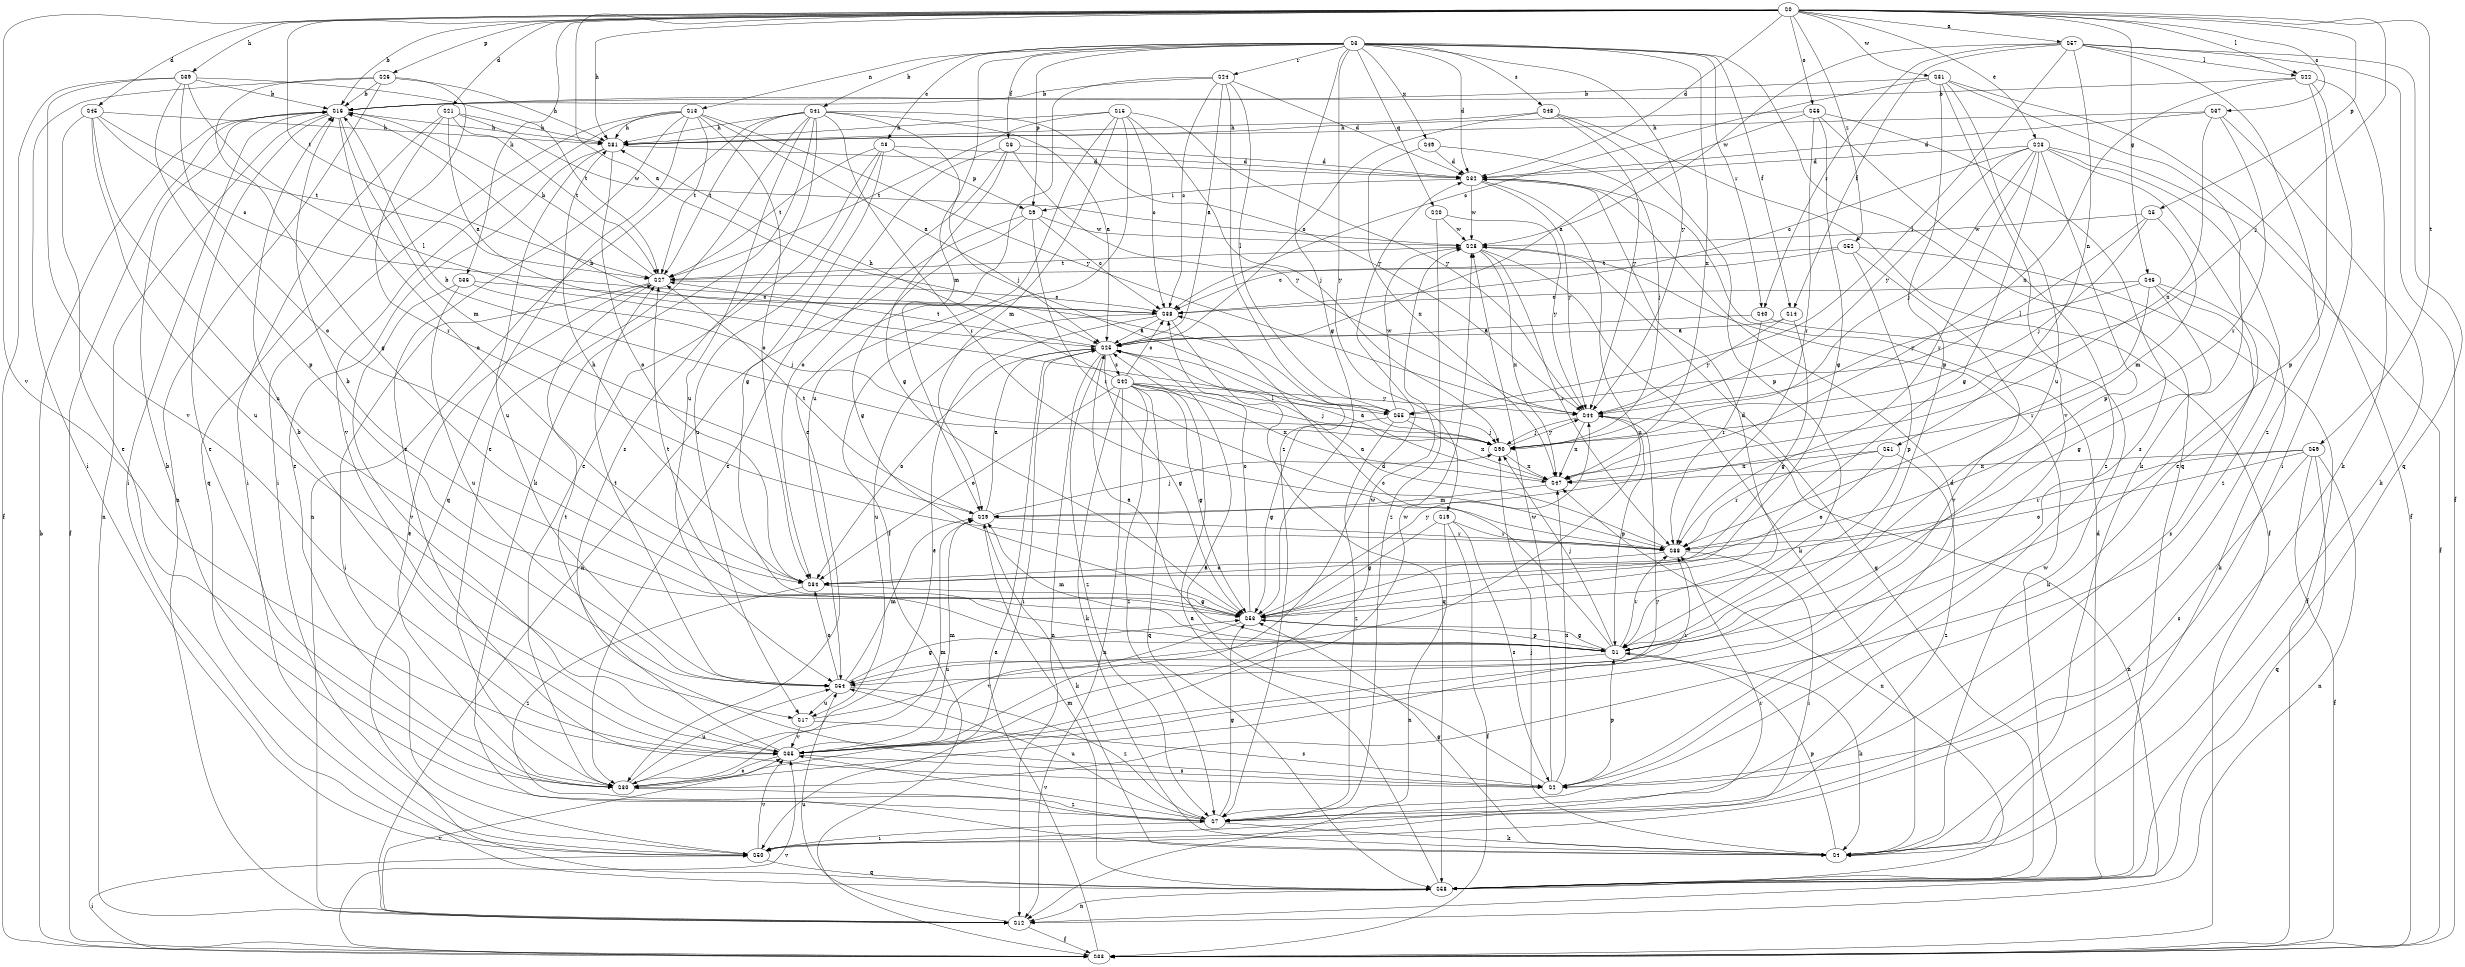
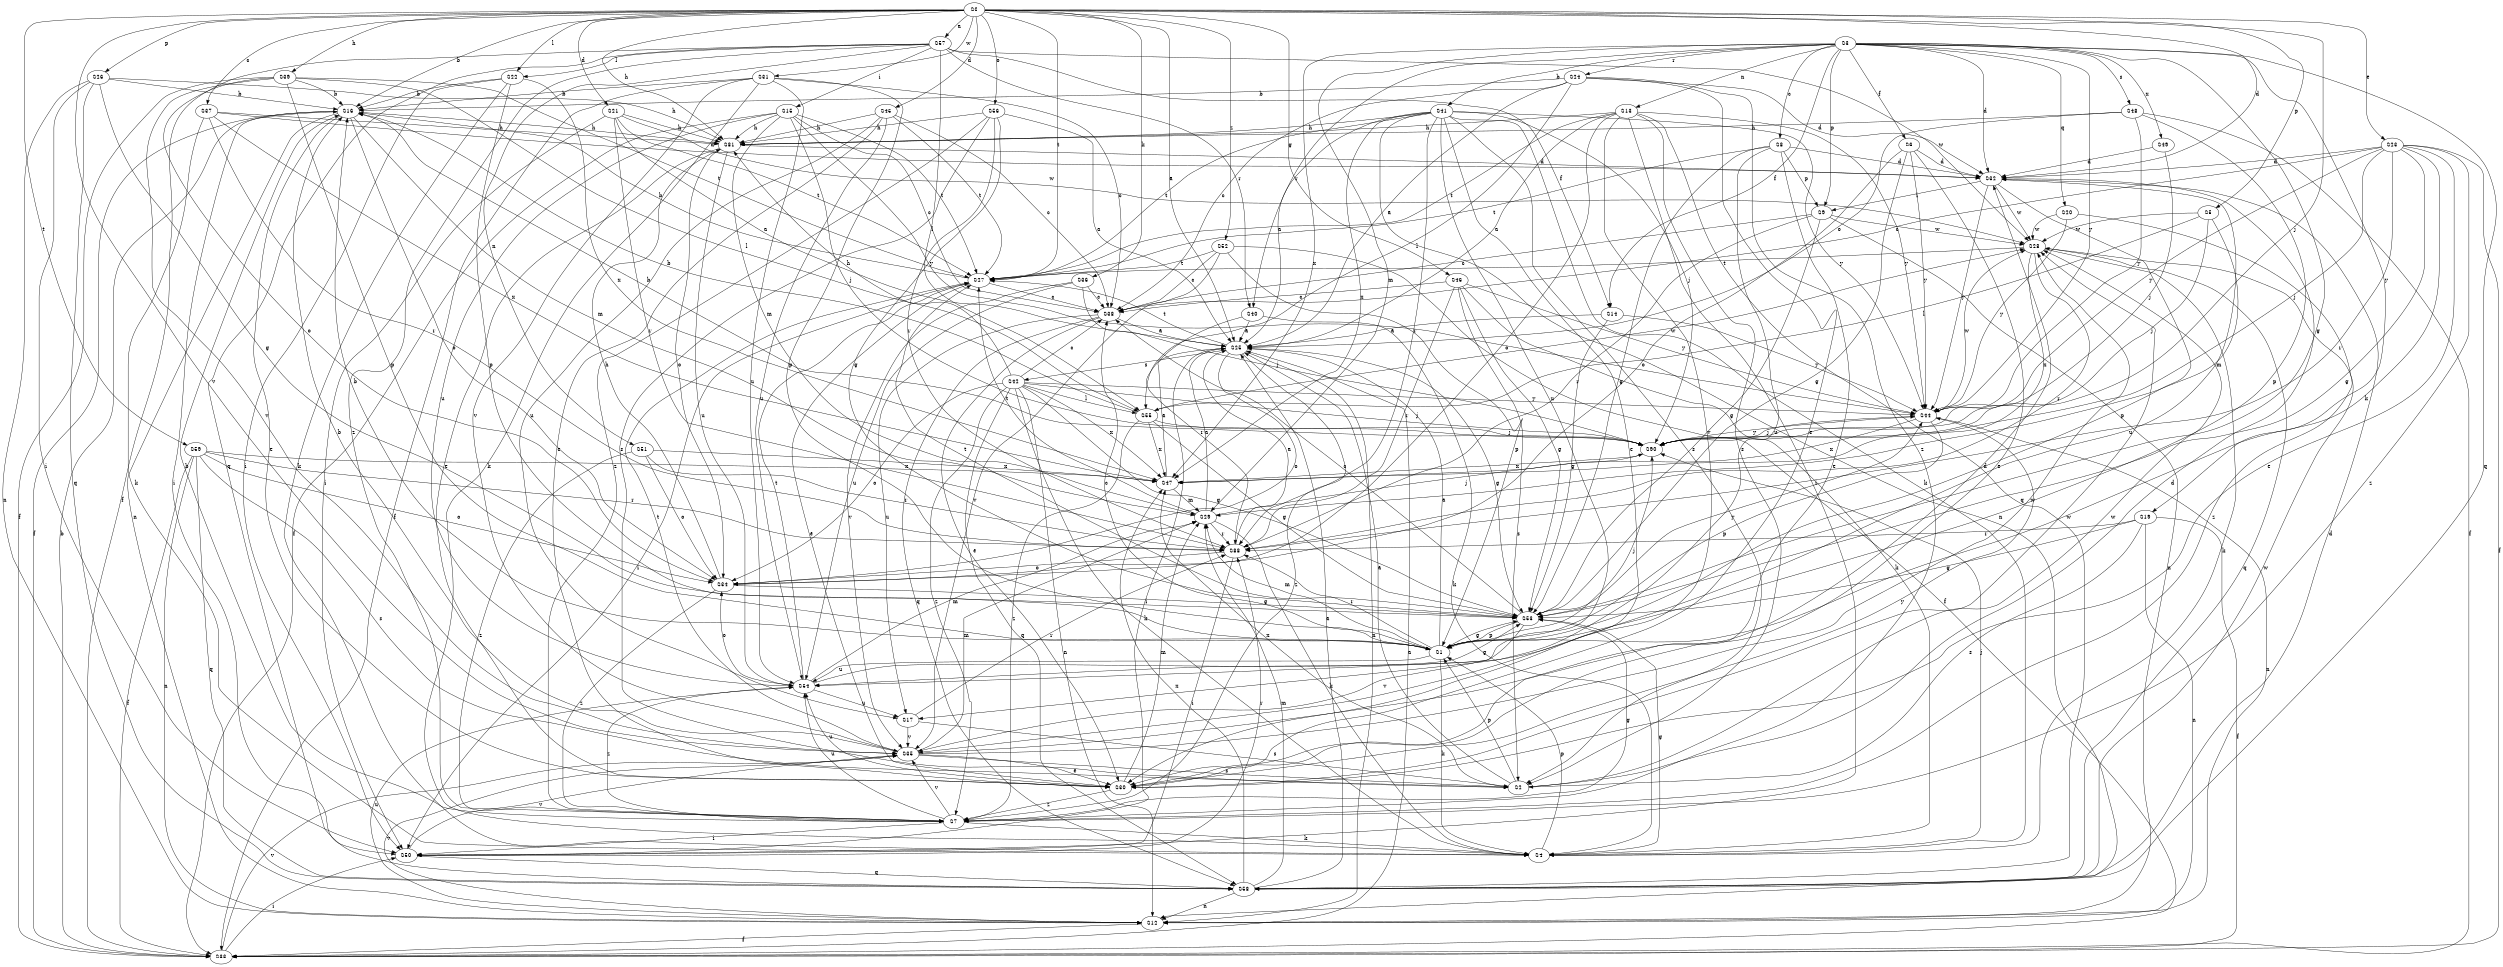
none -> (866, 77)
(1406, 309) -> (1354, 338)
none -> (1965, 324)
(2106, 399) -> (2366, 399)
(1744, 416) -> (2123, 416)
(743, 771) -> (1075, 771)
